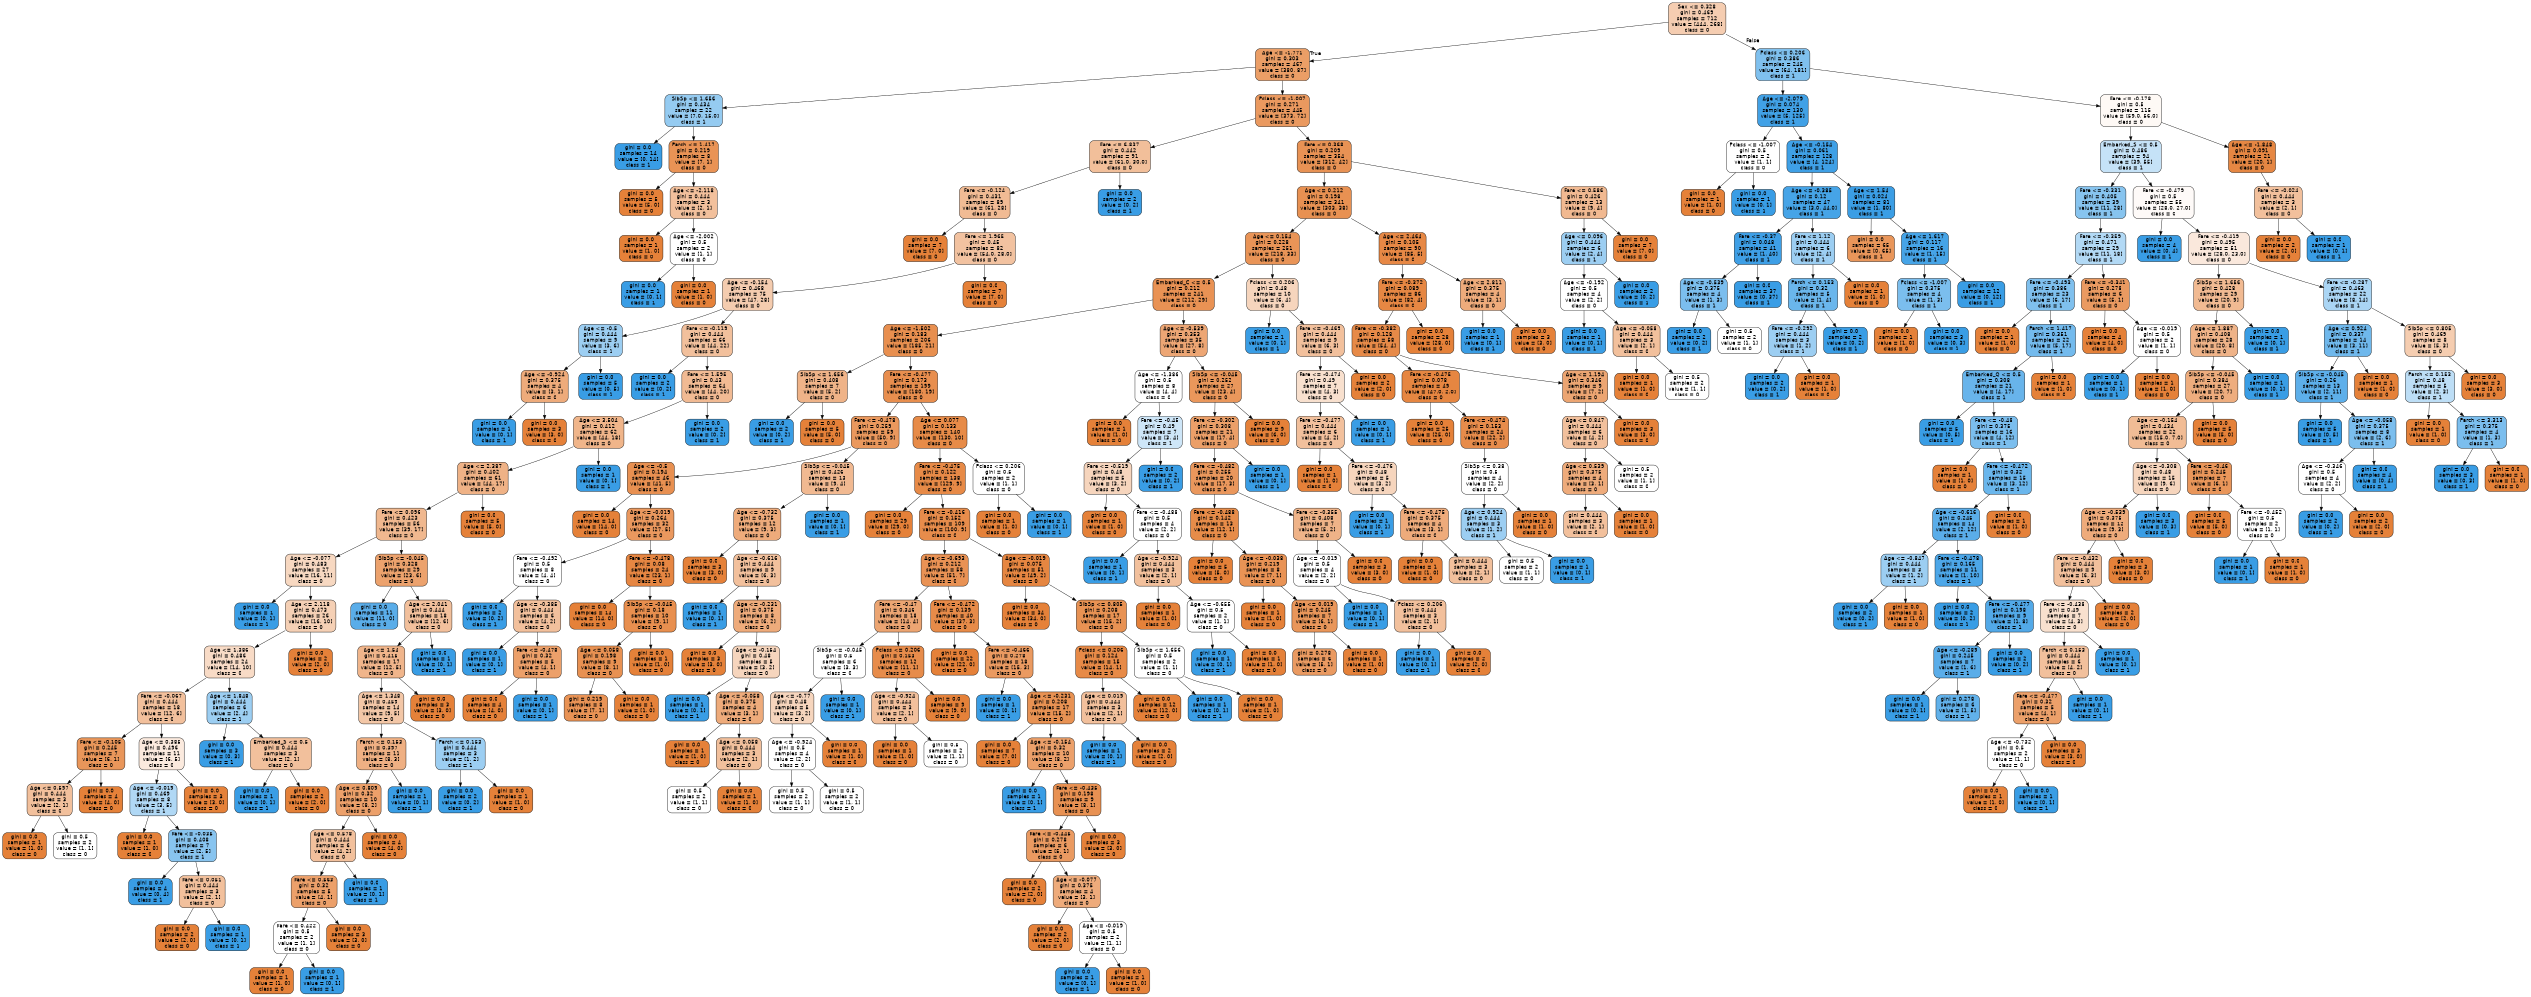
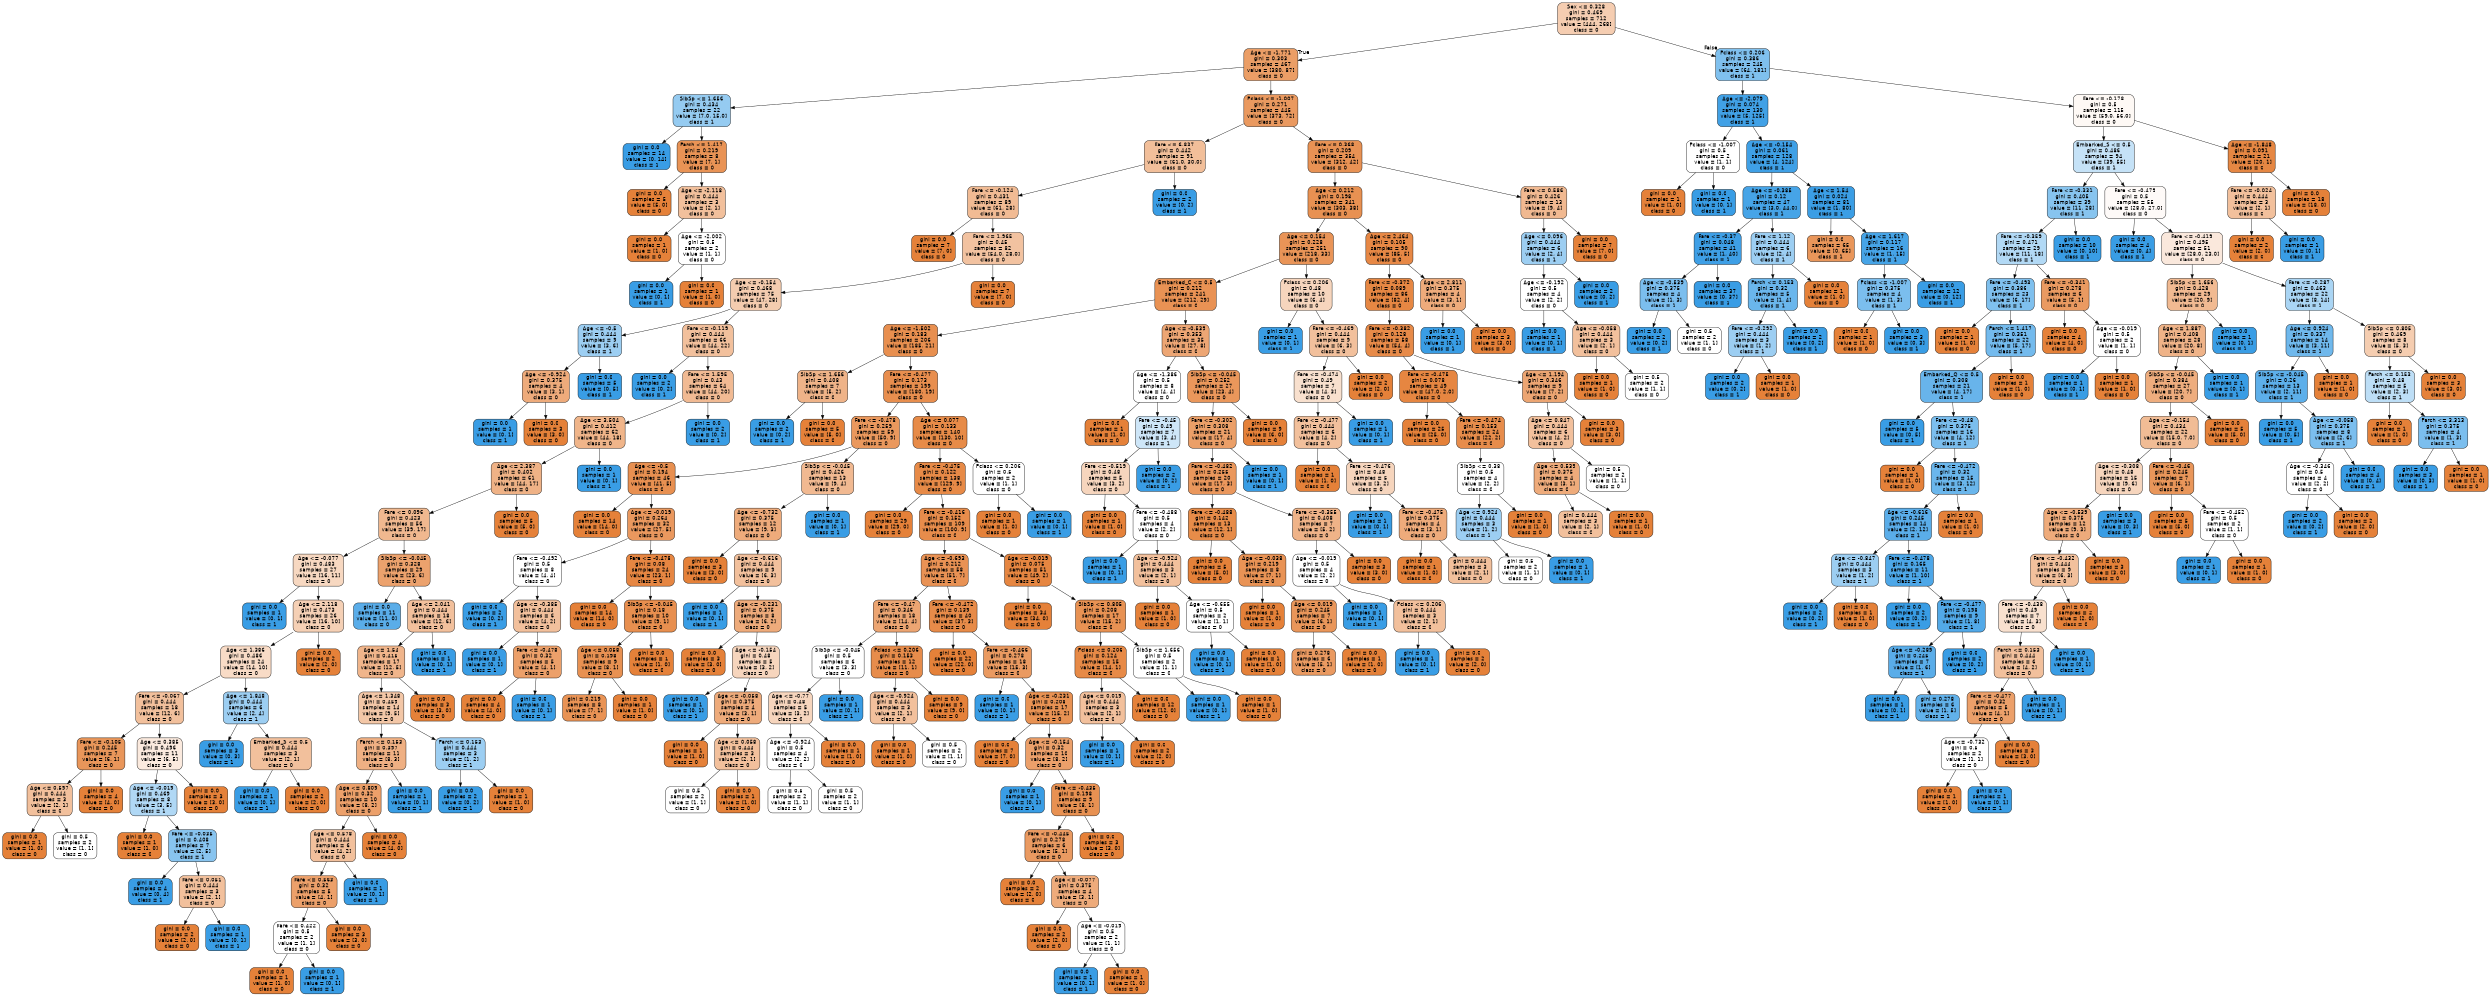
none -> (2306, 203)
none -> (2077, 248)
(1430, 340) -> none
